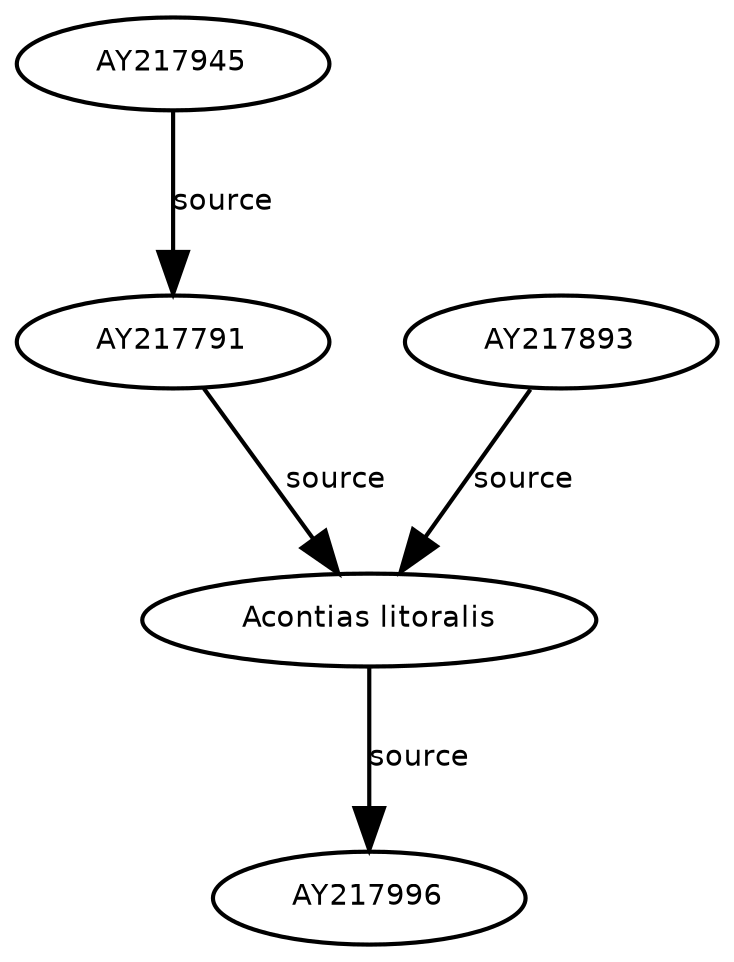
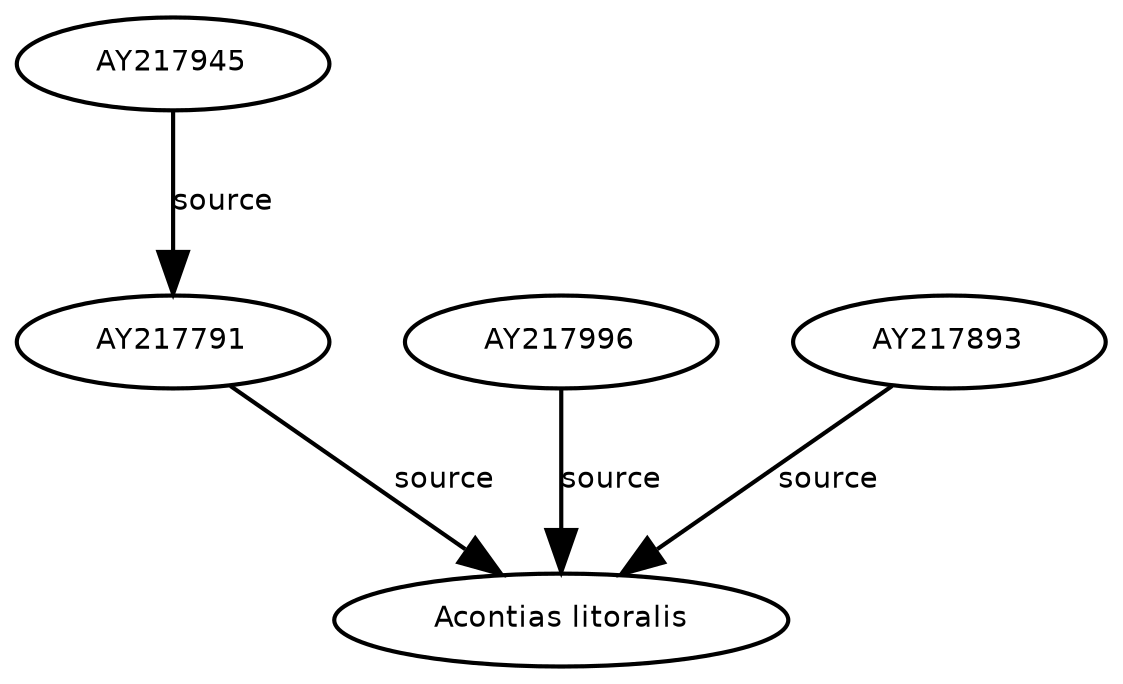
(369, 737) -> (561, 459)
